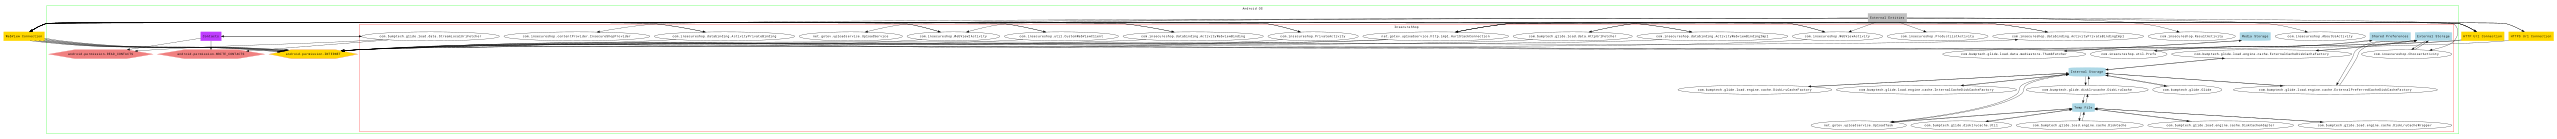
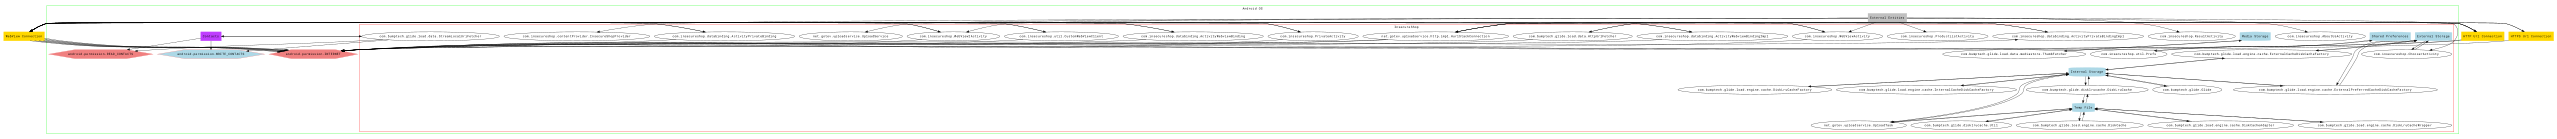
(211, 54) -> (211, 54)
(313, 54) -> (313, 54)
